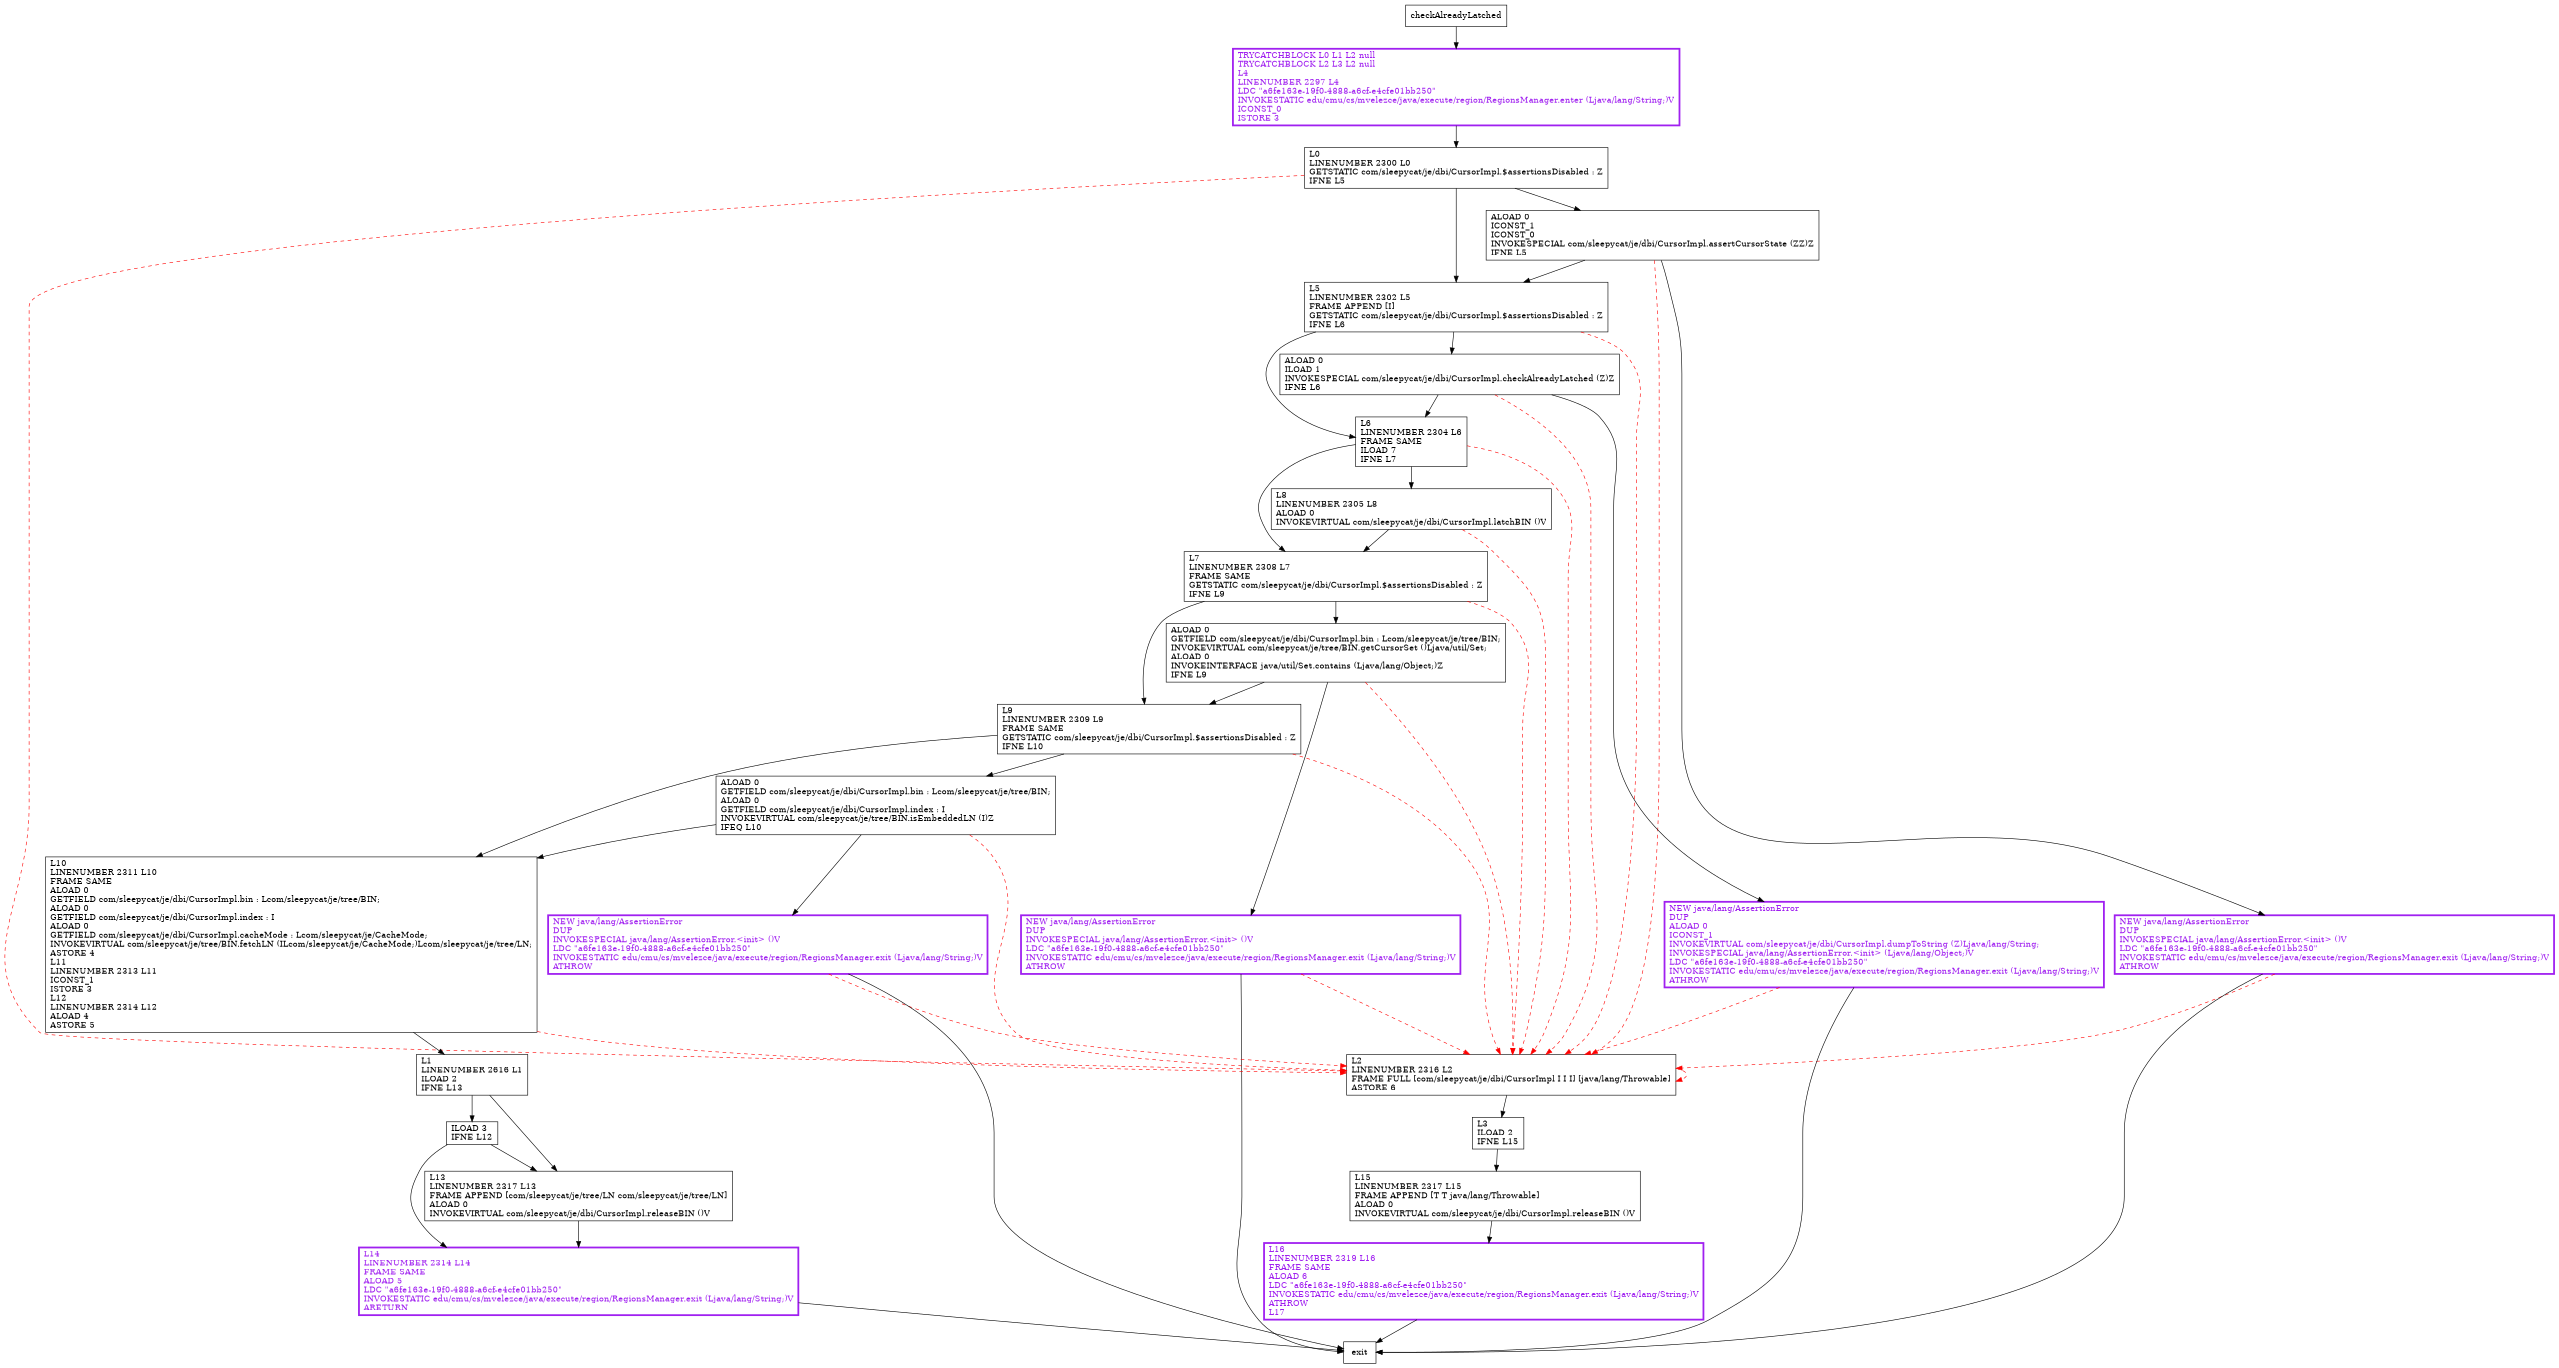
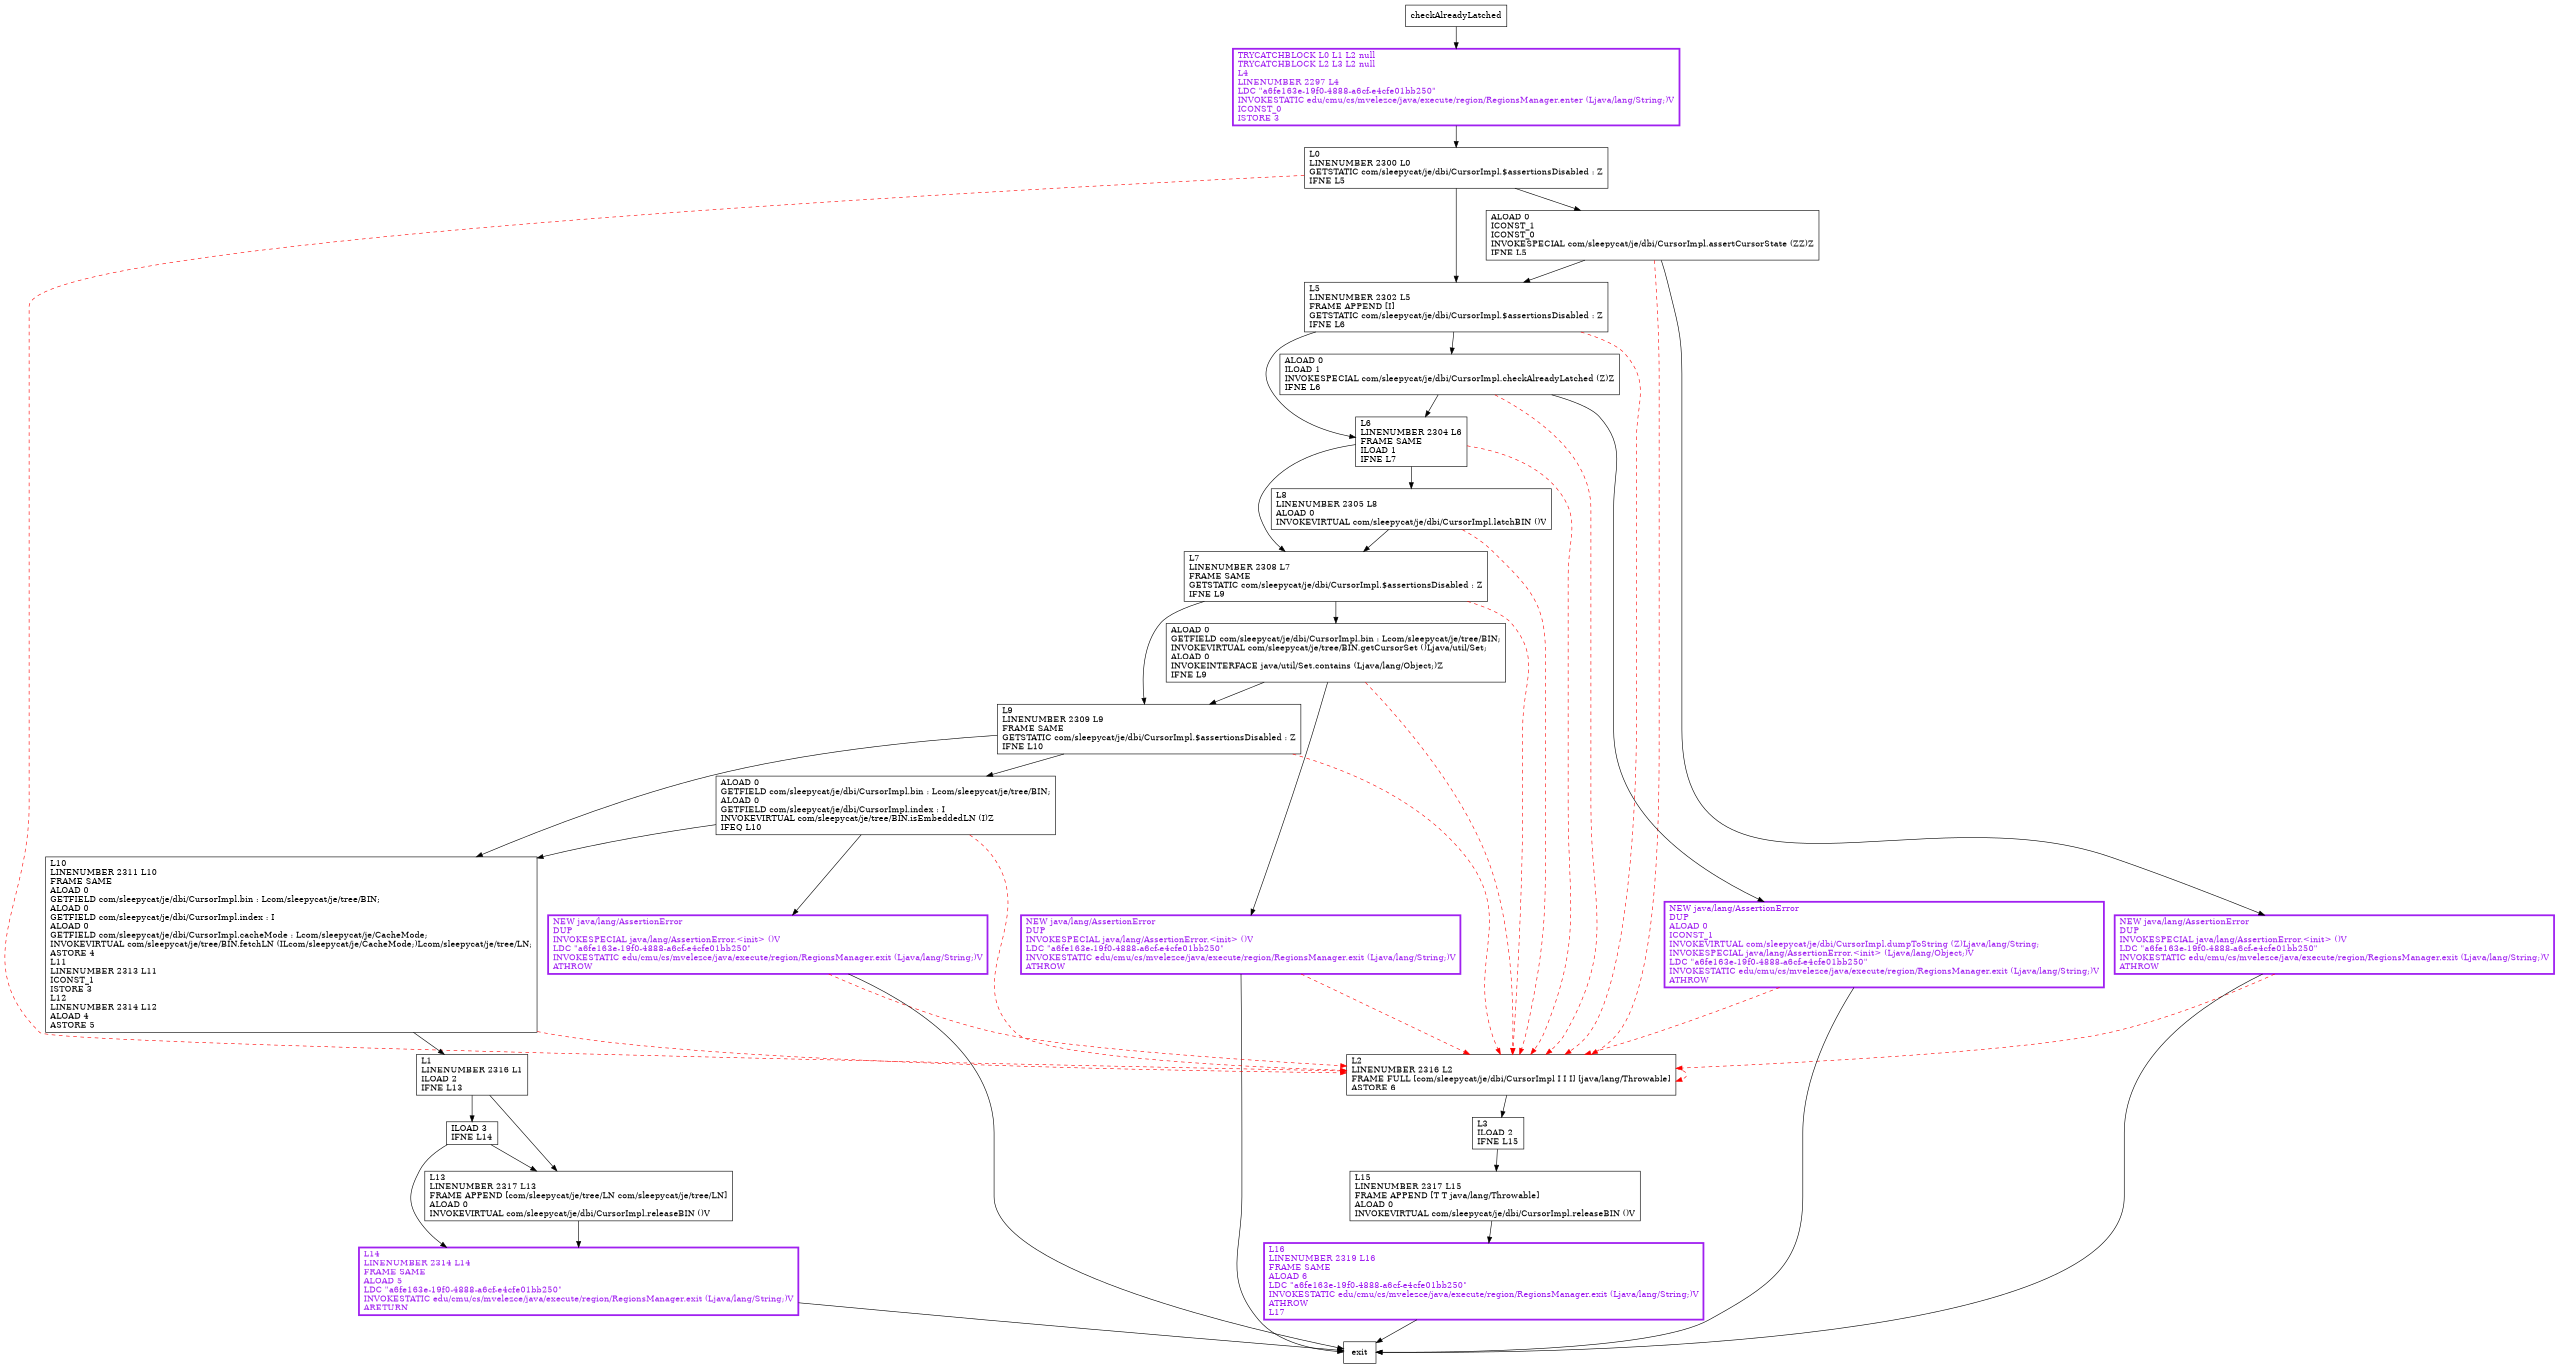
(1411, 442) -> (1411, 442)
(472, 1075) -> (472, 1075)
(472, 1133) -> (472, 1133)
